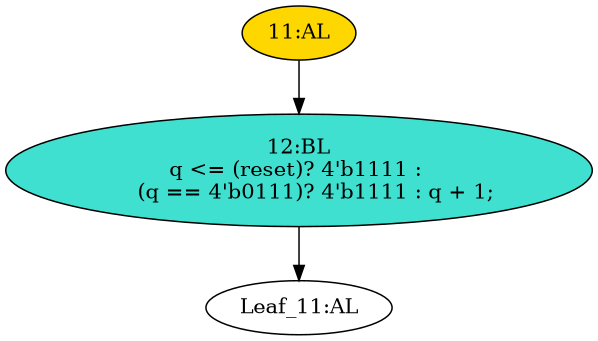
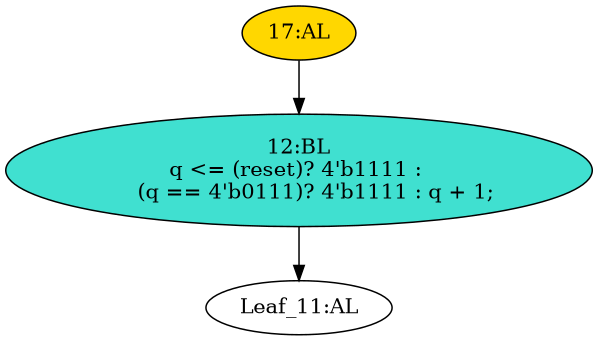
(299, 33) -> (299, 33)
